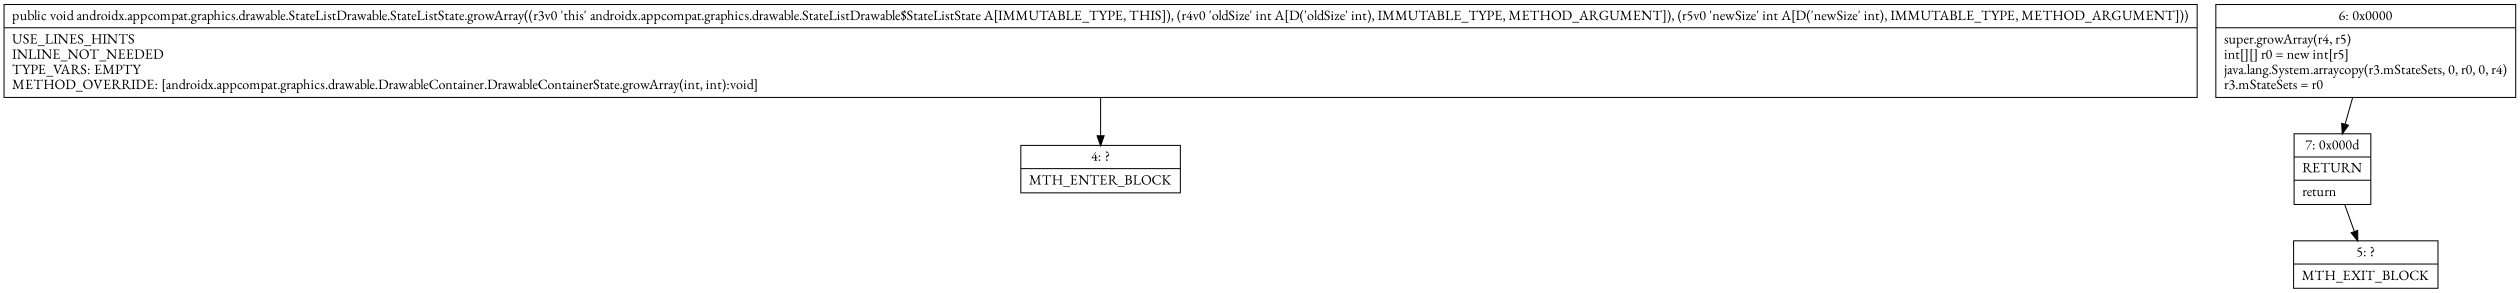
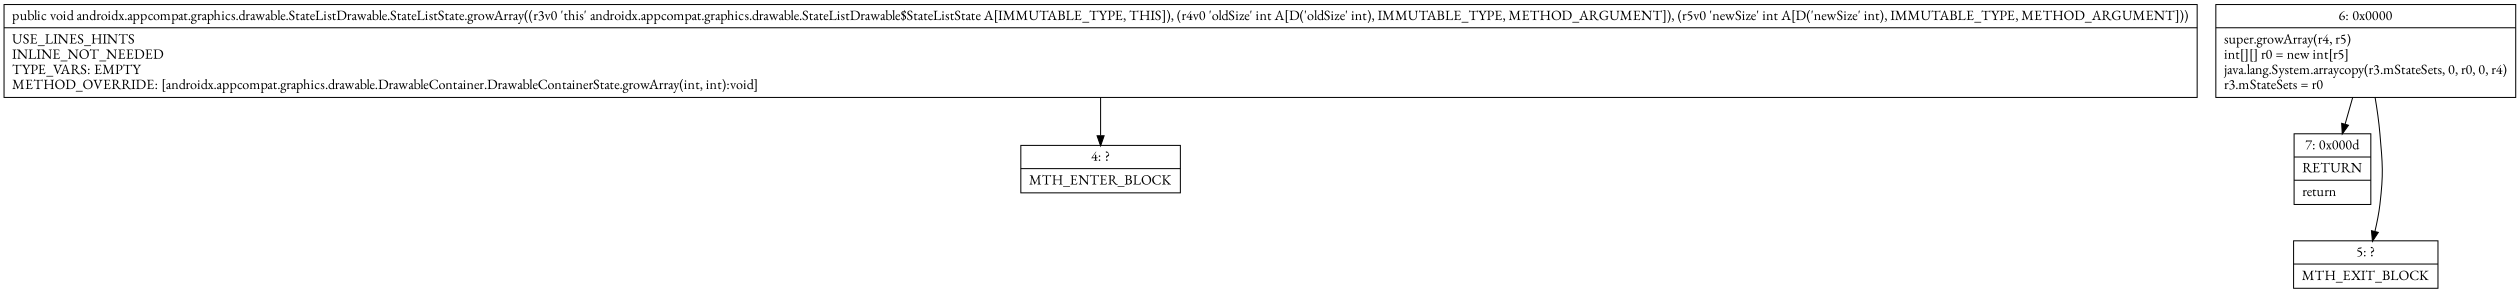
(2349, 218) -> (2382, 164)
